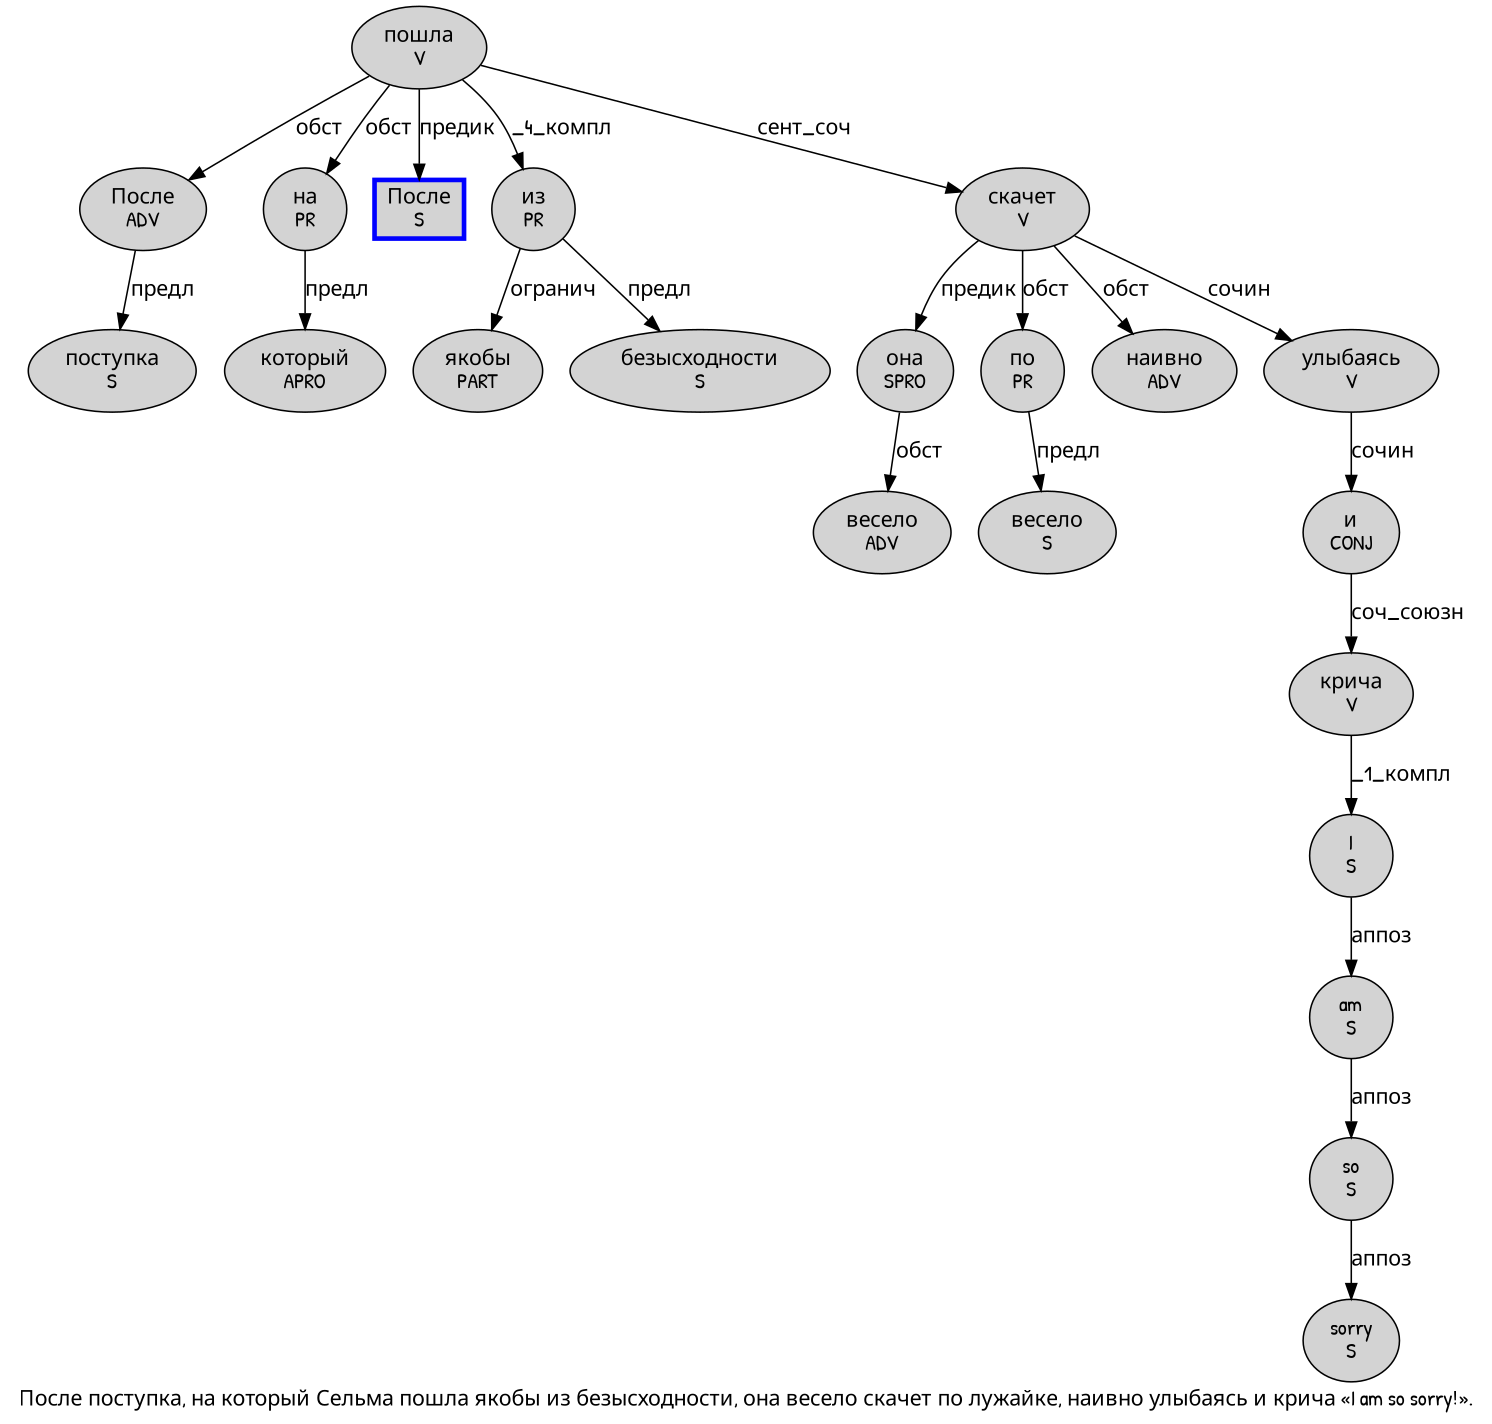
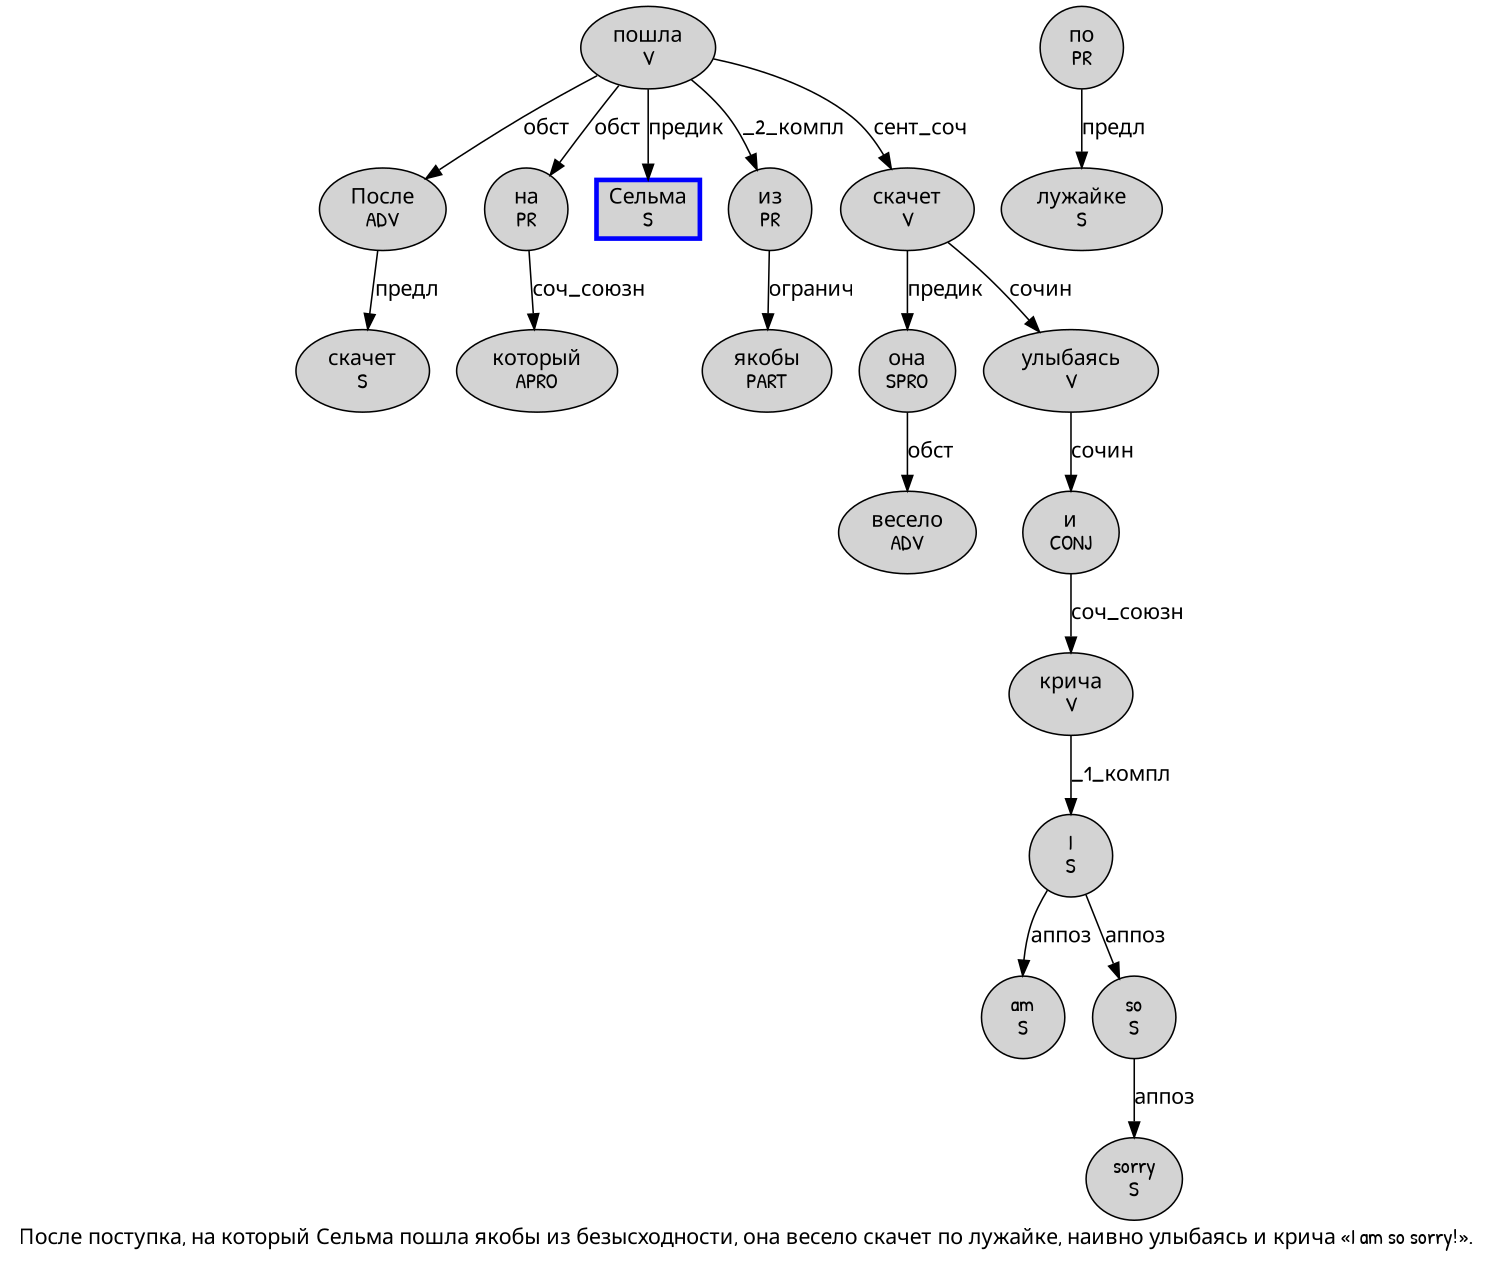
(562, 128) -> (794, 128)
(419, 209) -> (648, 209)
(1023, 282) -> none
(337, 290) -> (589, 290)
(112, 371) -> (363, 371)
(700, 371) -> none
(1165, 371) -> none
(1047, 532) -> (1082, 209)
(1351, 1090) -> (1100, 929)
